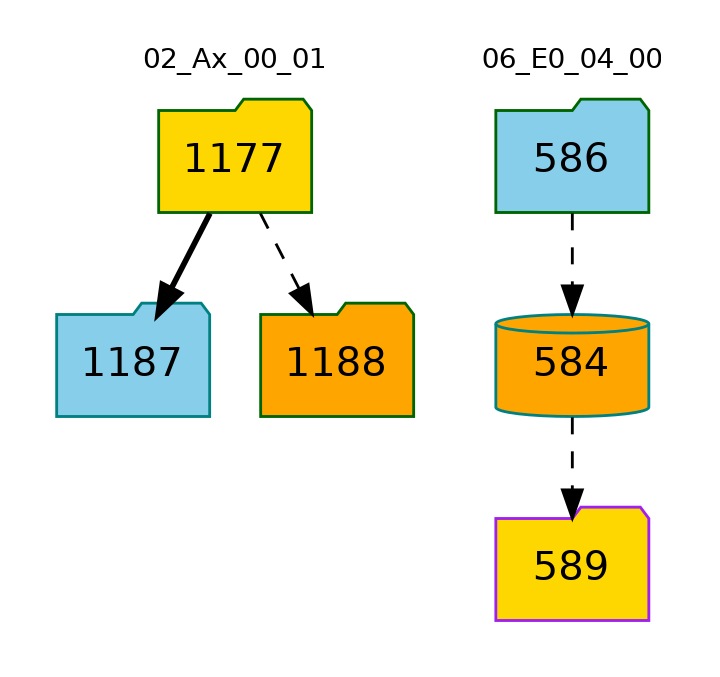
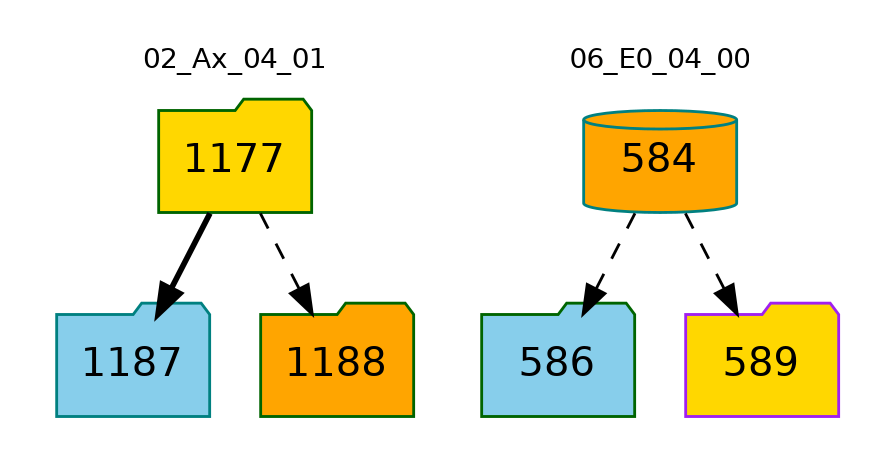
(235, 61) -> (235, 61)
(572, 250) -> (616, 251)
